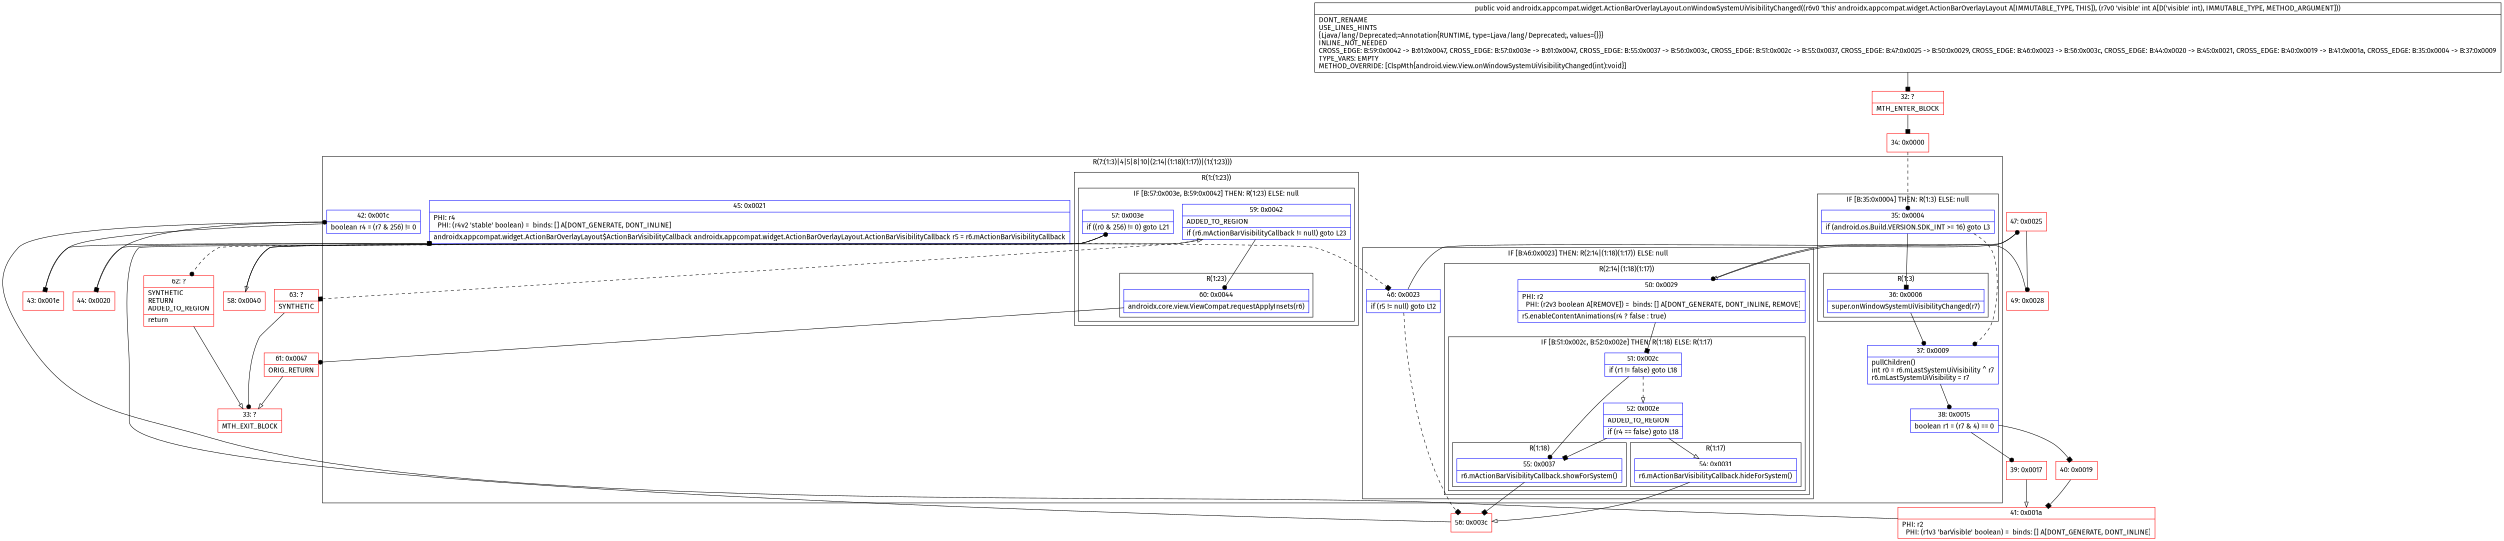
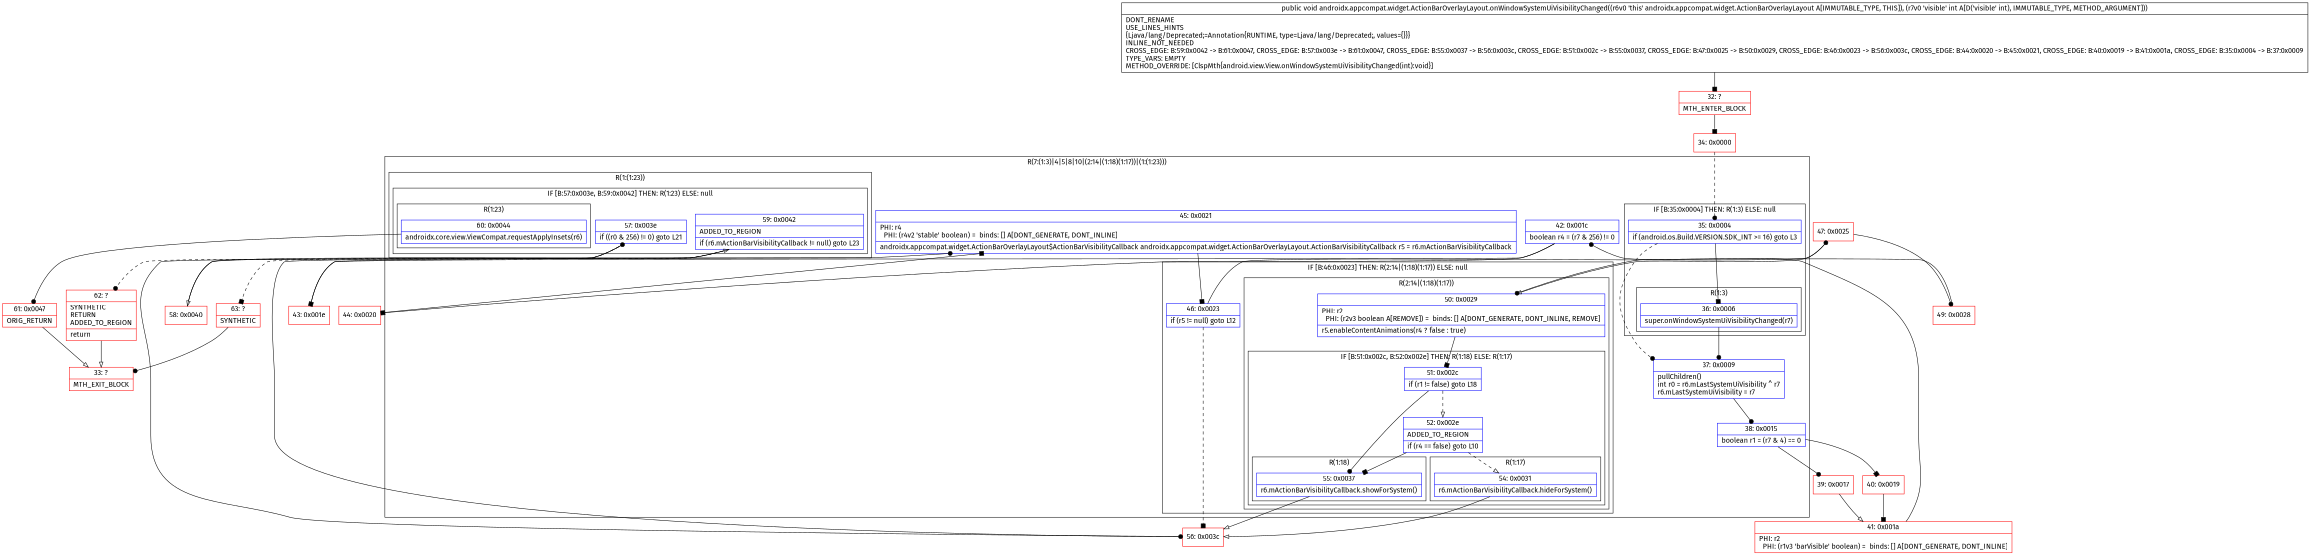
(1233, 245) -> (1200, 276)
(1241, 263) -> (409, 493)
(1643, 432) -> (1443, 446)
(1682, 447) -> (1481, 461)
(1506, 496) -> (1269, 512)
